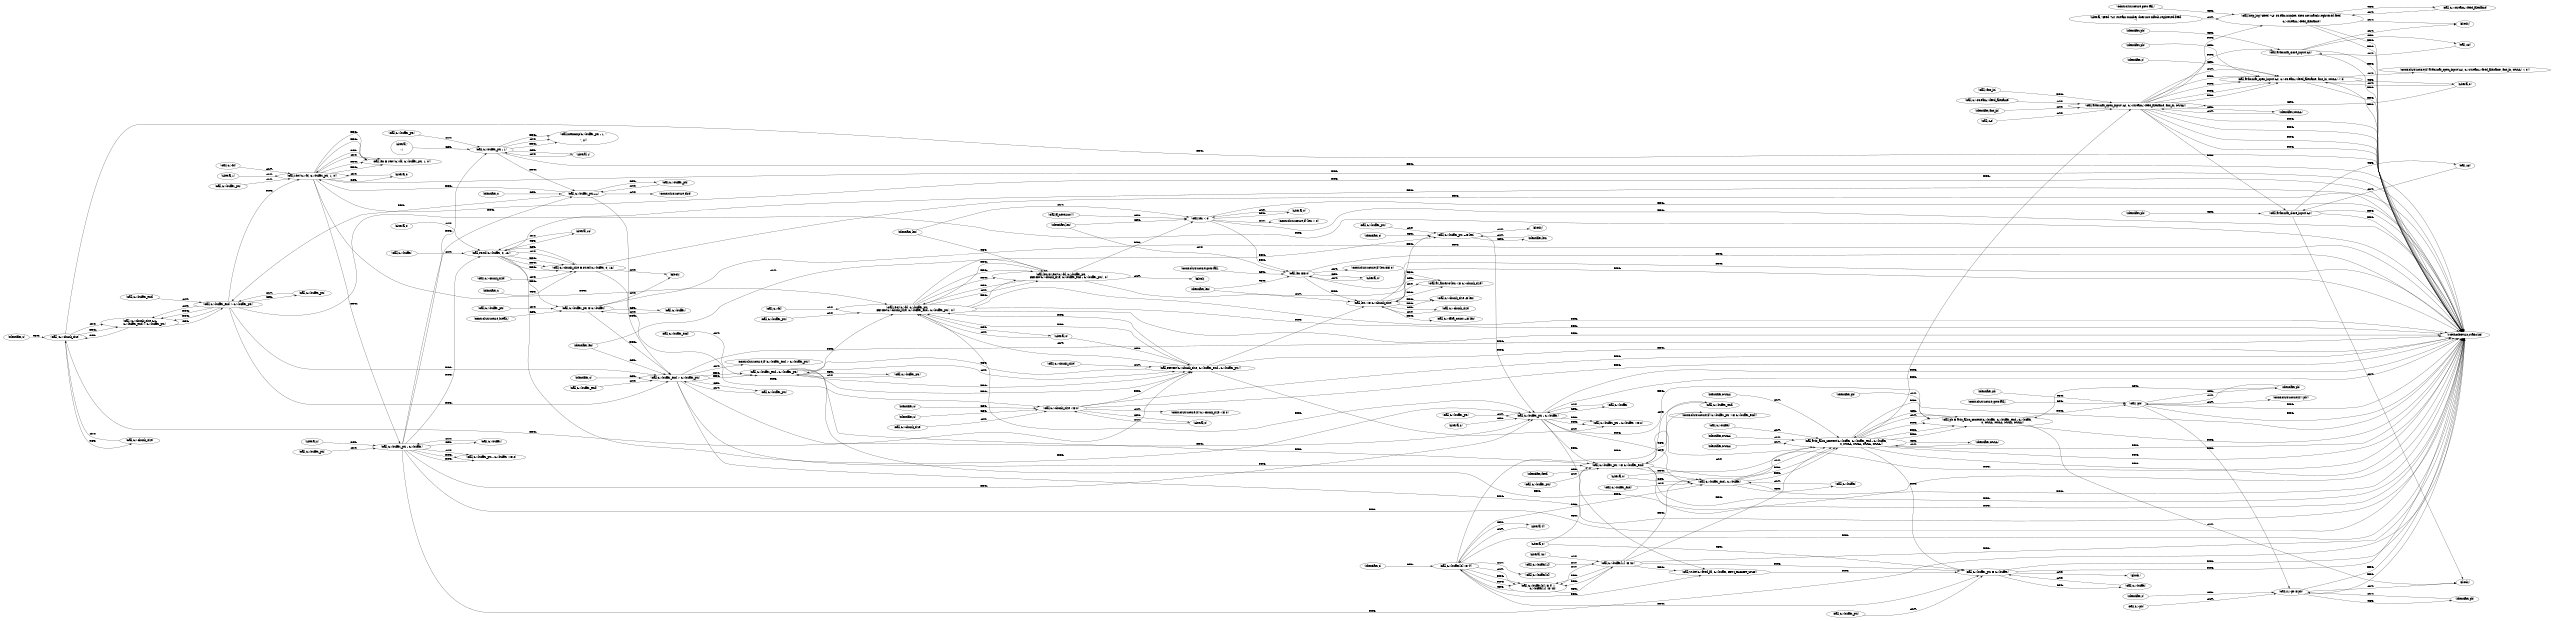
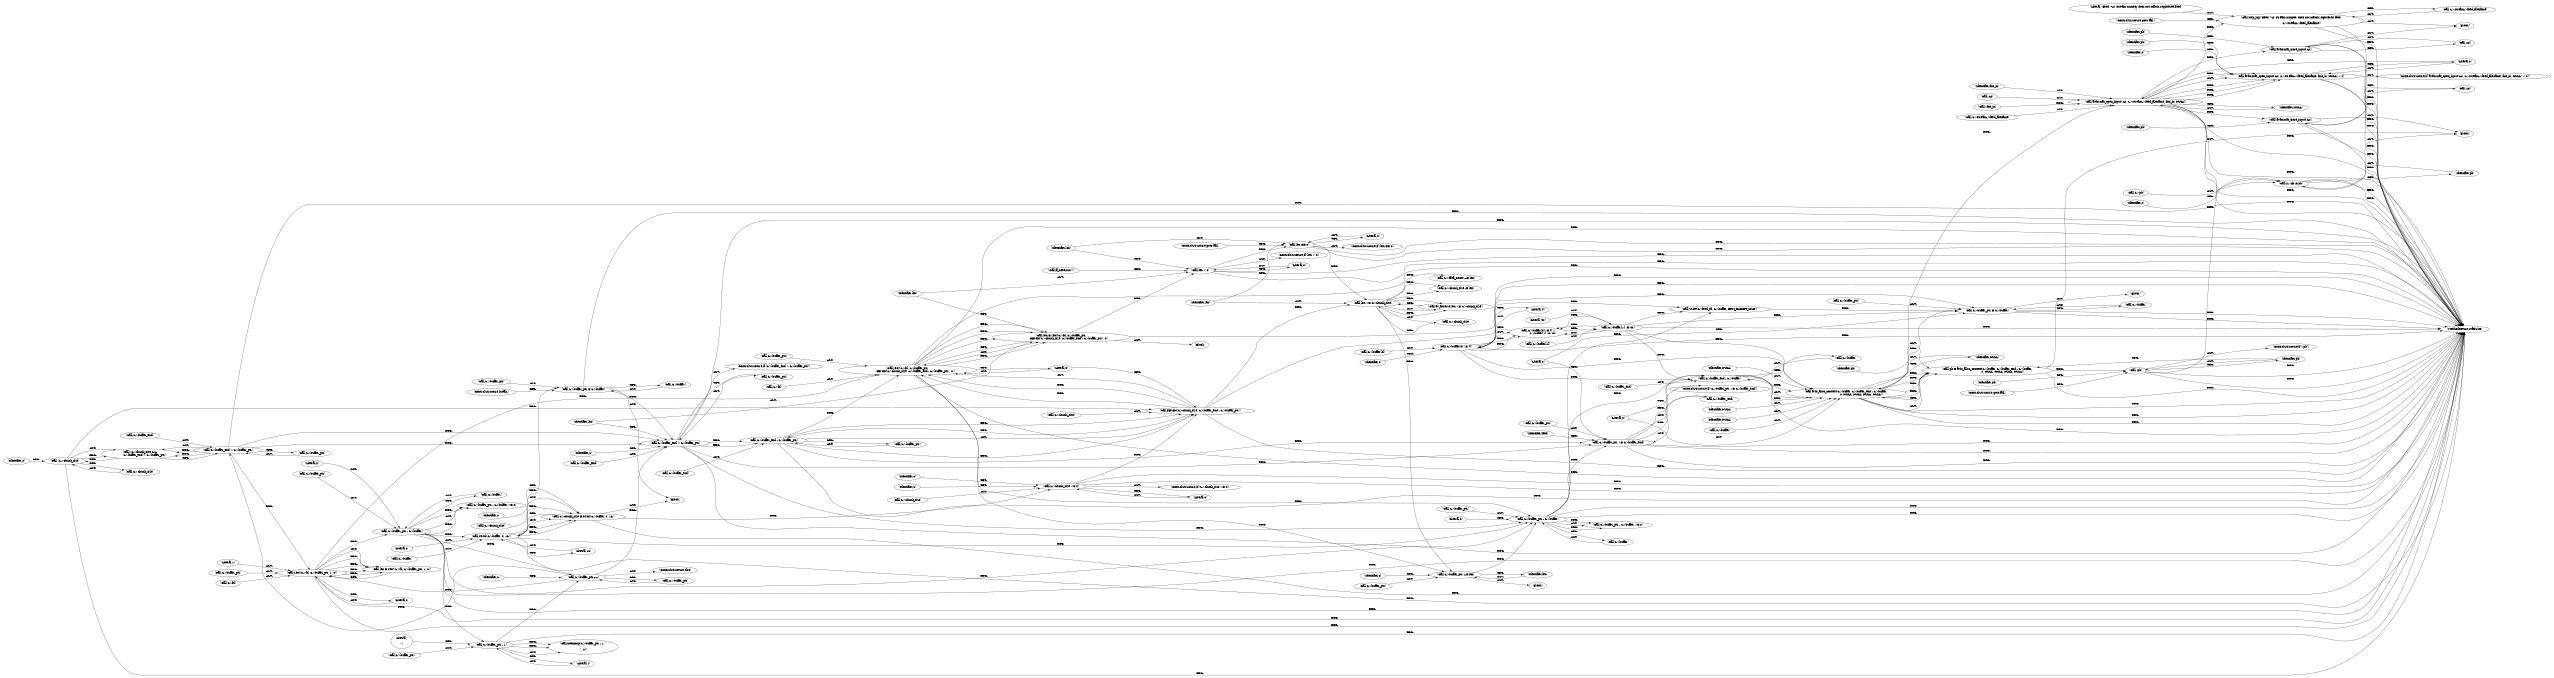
(1496, 564) -> (1411, 350)
